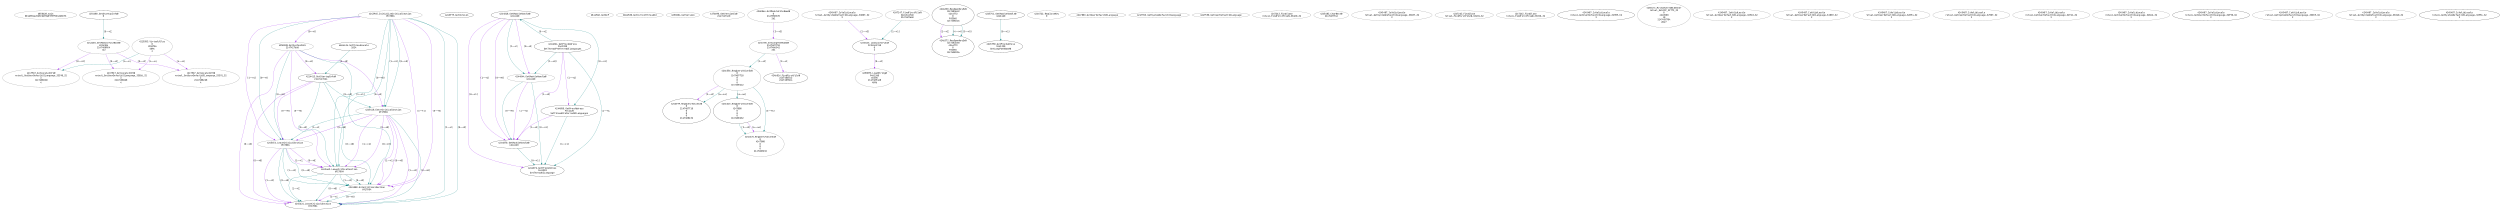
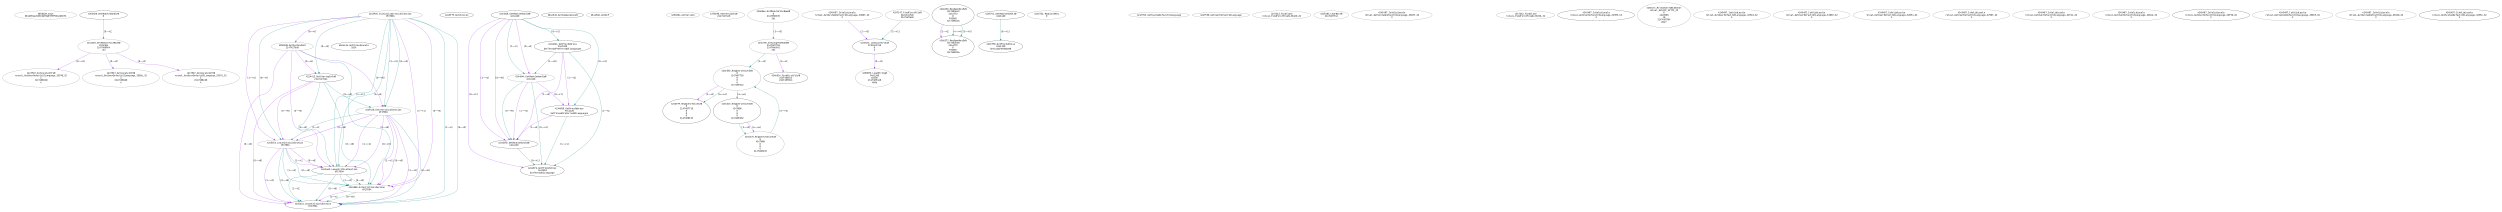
(104, 15) -> (104, 15)
none -> (563, 15)
(640, 15) -> none
(1097, 15) -> none
(1464, 15) -> none
(536, 31) -> (547, 30)
(152, 46) -> none
(338, 62) -> (326, 31)
none -> (552, 93)
(276, 94) -> none
(765, 107) -> (778, 105)
